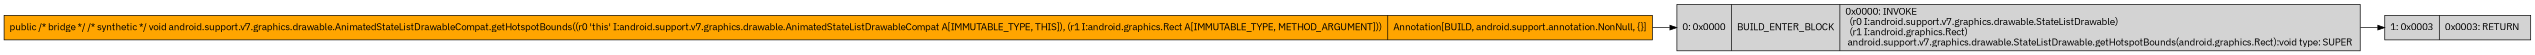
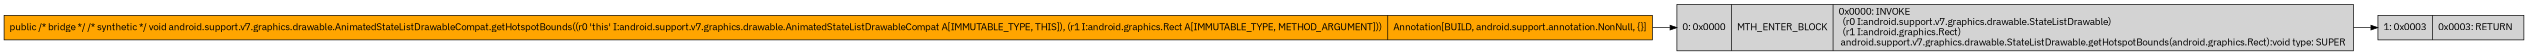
(1786, 27) -> (1782, 27)
